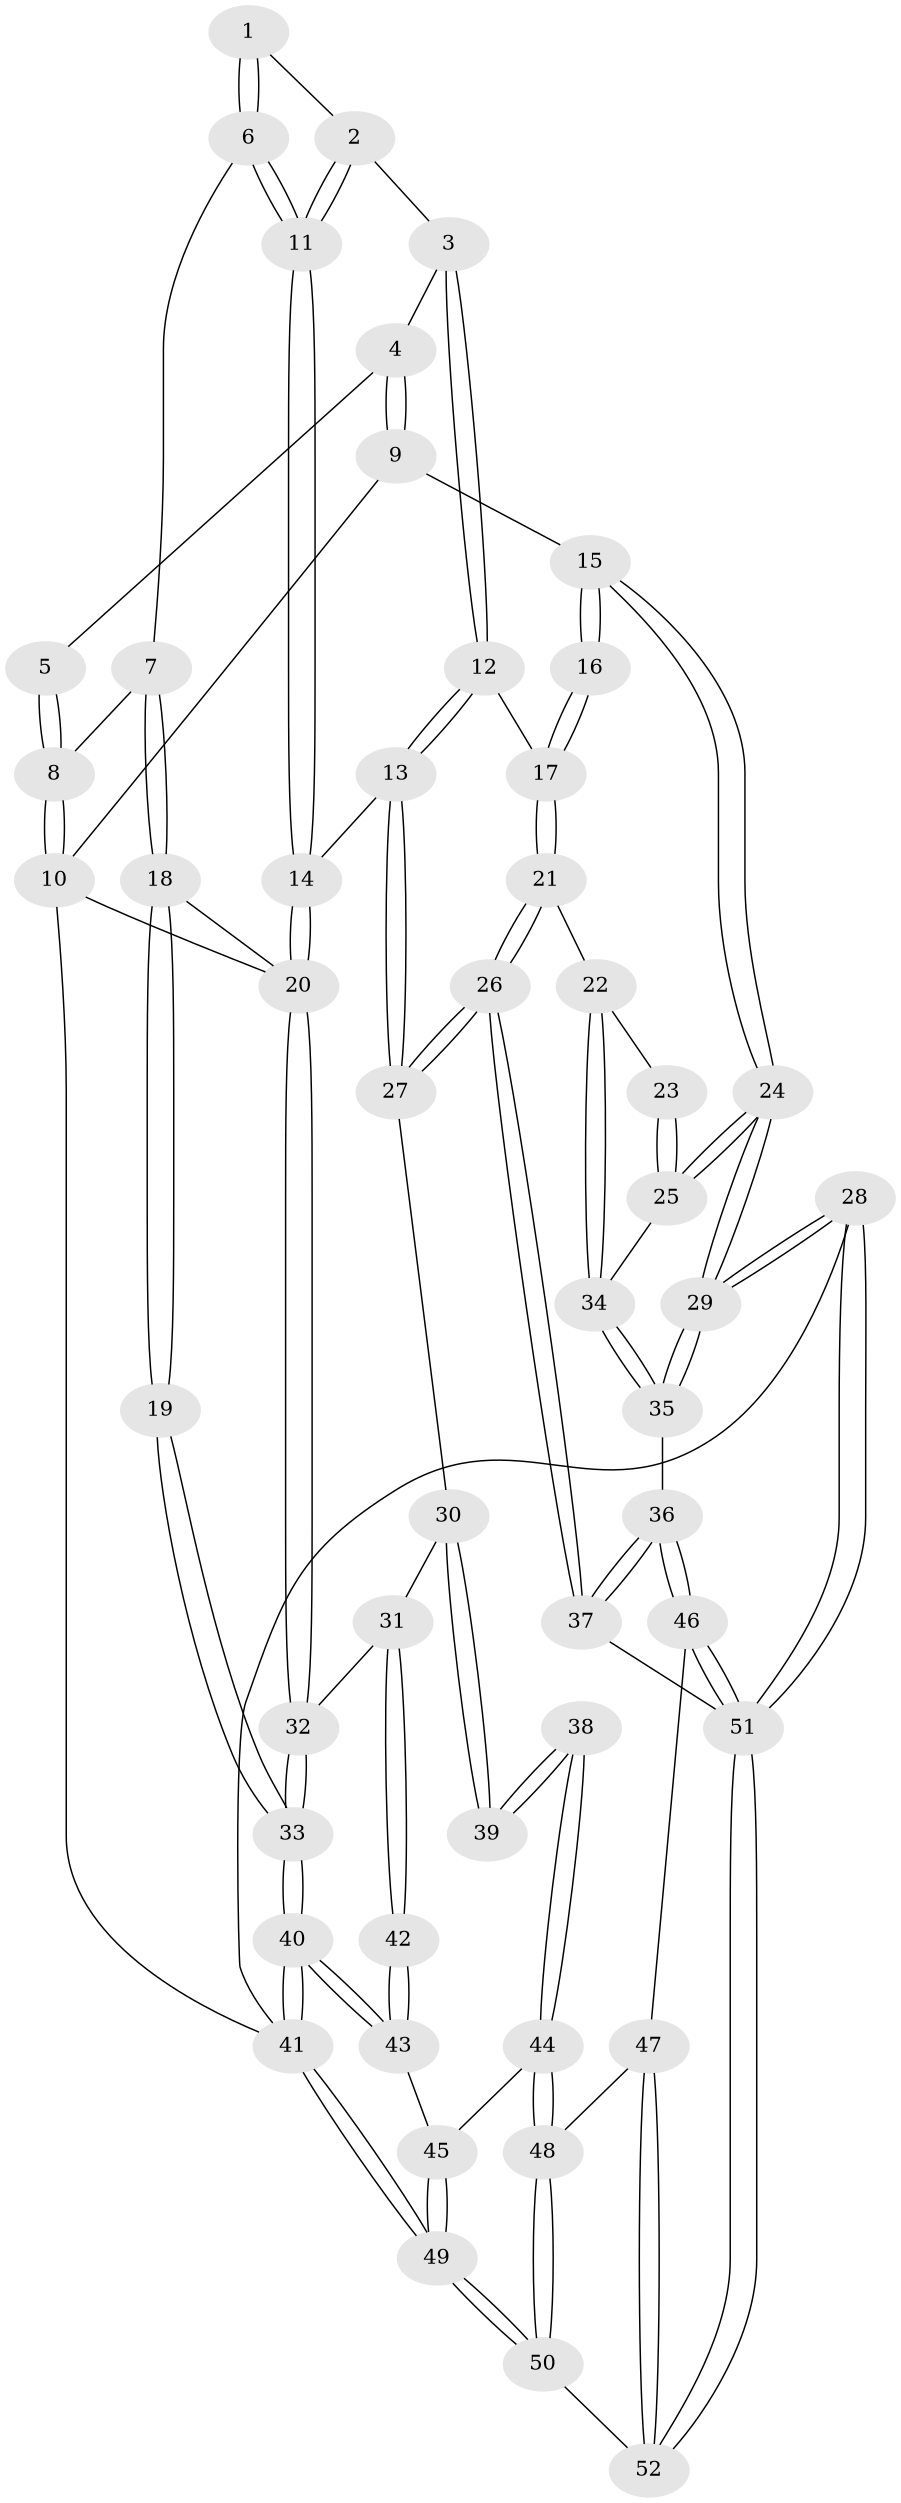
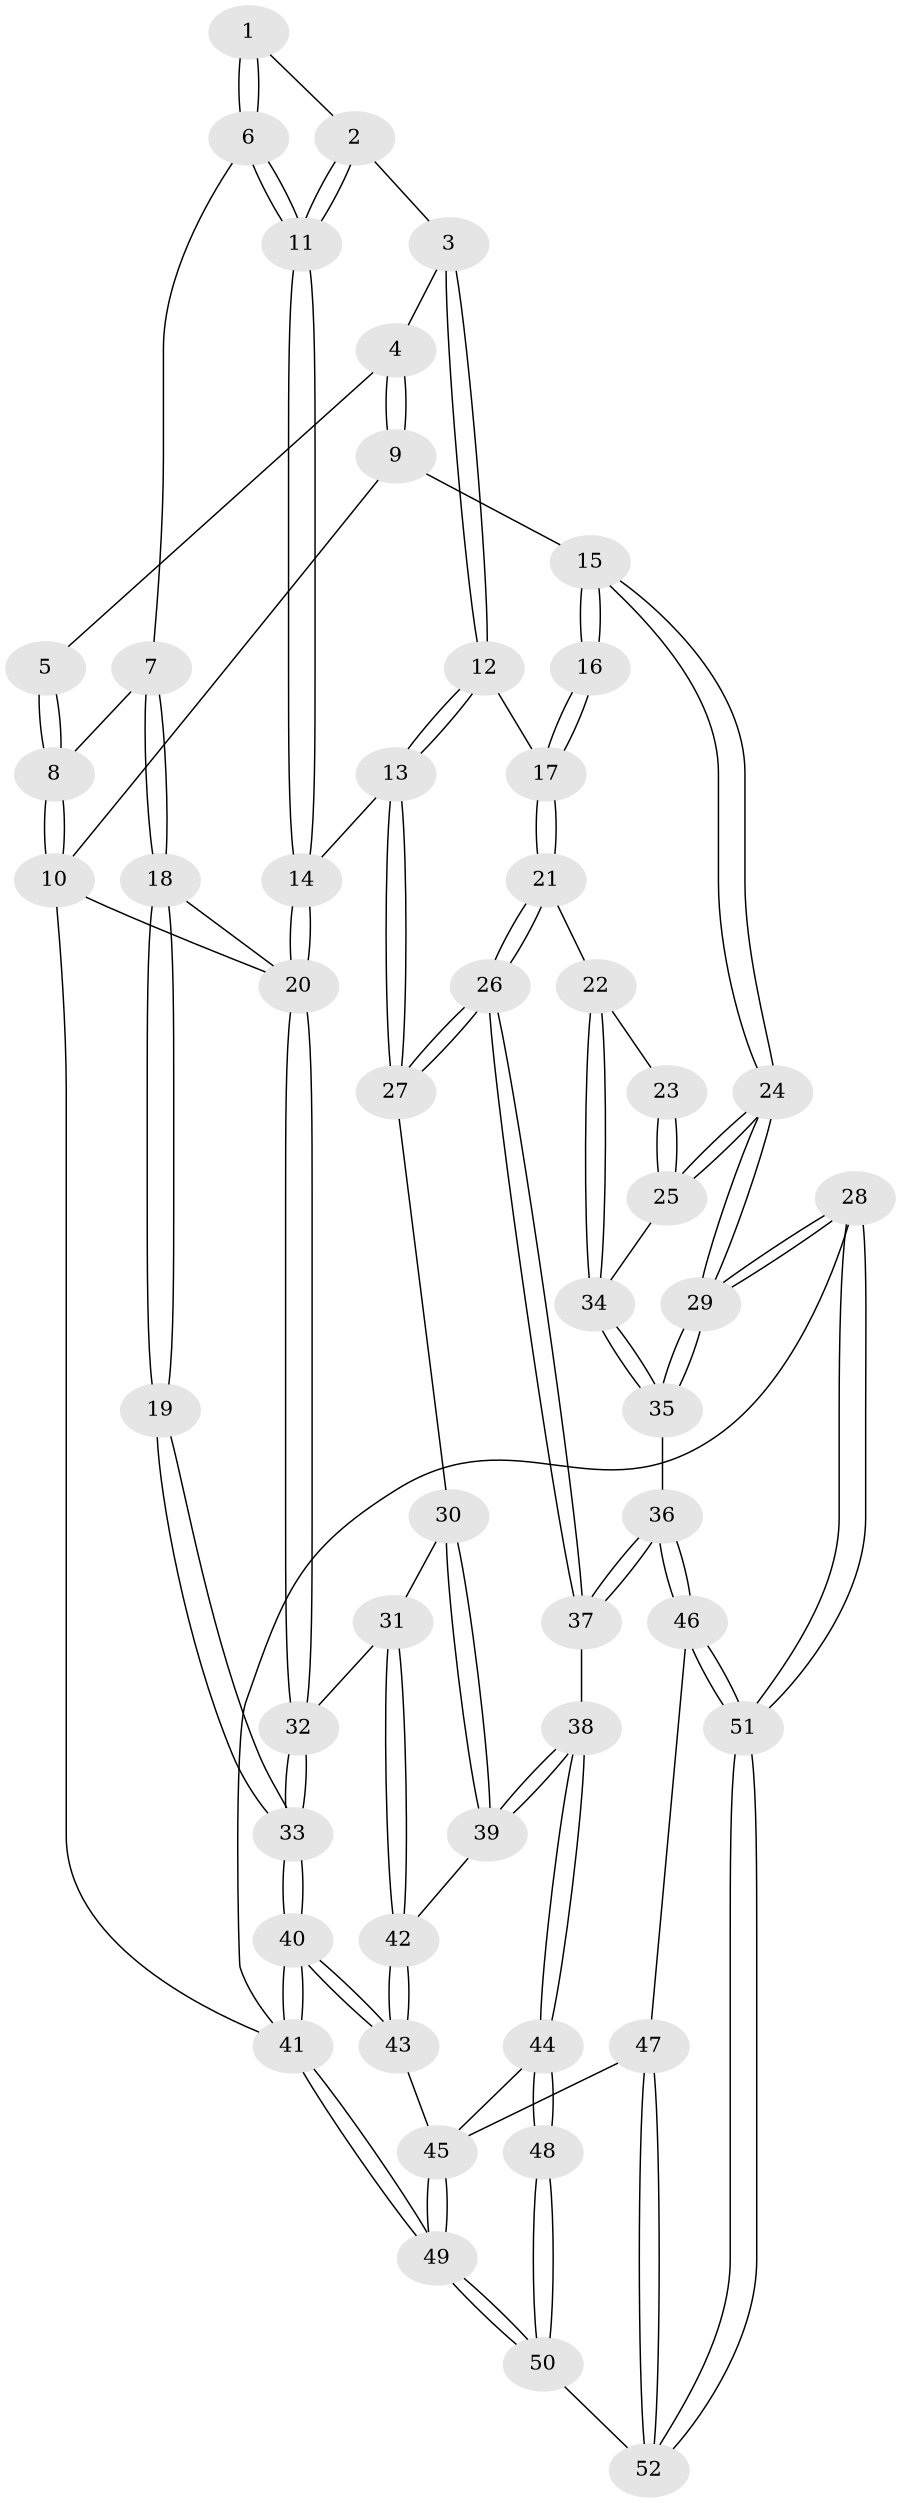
(663, 1675) -> (582, 1676)
none -> (443, 1887)
(596, 2099) -> (543, 2099)
